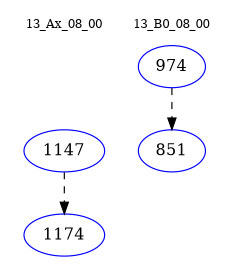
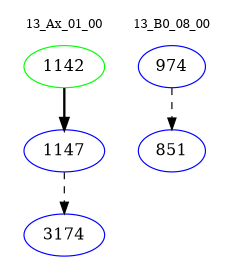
(64, 25) -> (64, 25)
none -> (64, 67)
(64, 235) -> (64, 235)
